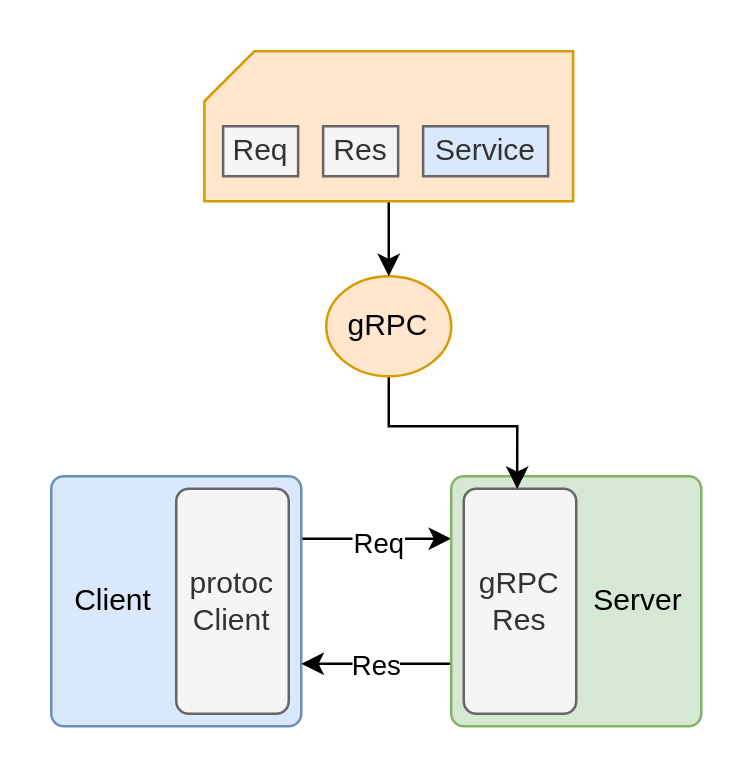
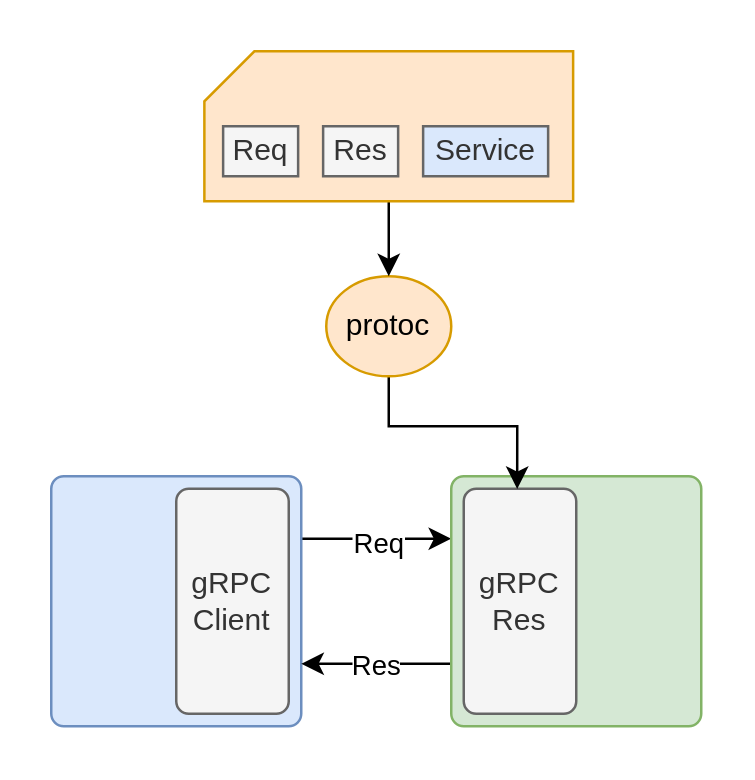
(389, 326) -> (389, 326)
(114, 601) -> none
(233, 601) -> (233, 601)
(639, 601) -> none
